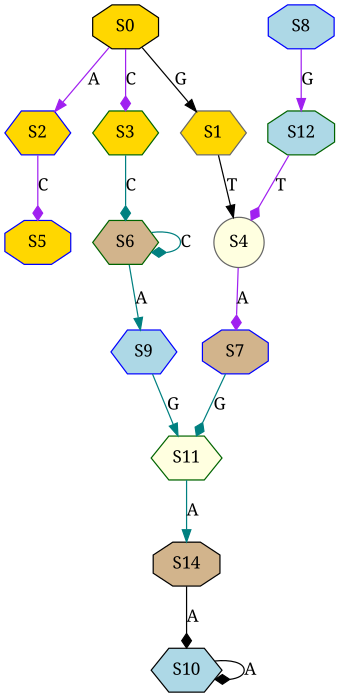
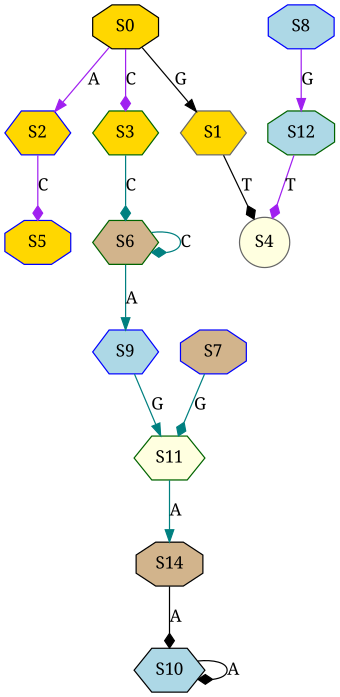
(224, 180) -> (236, 181)
(237, 291) -> none
